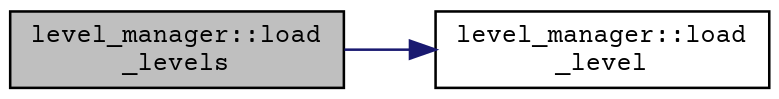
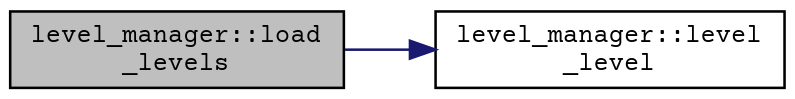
(602, 50) -> (610, 50)
